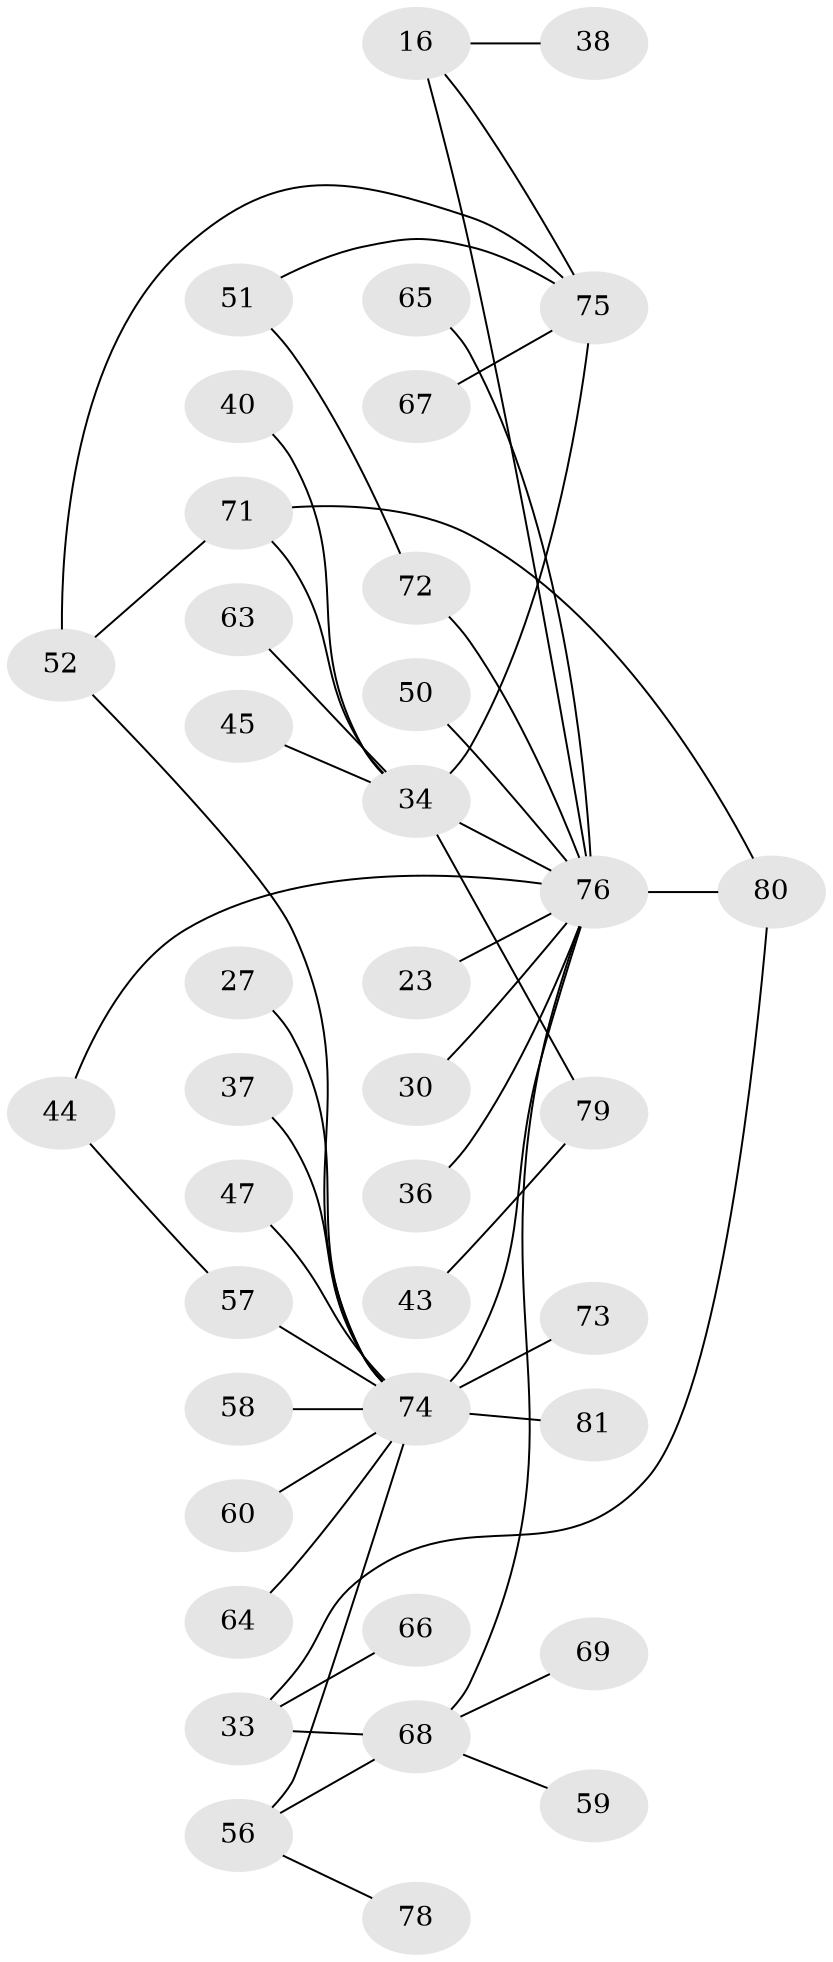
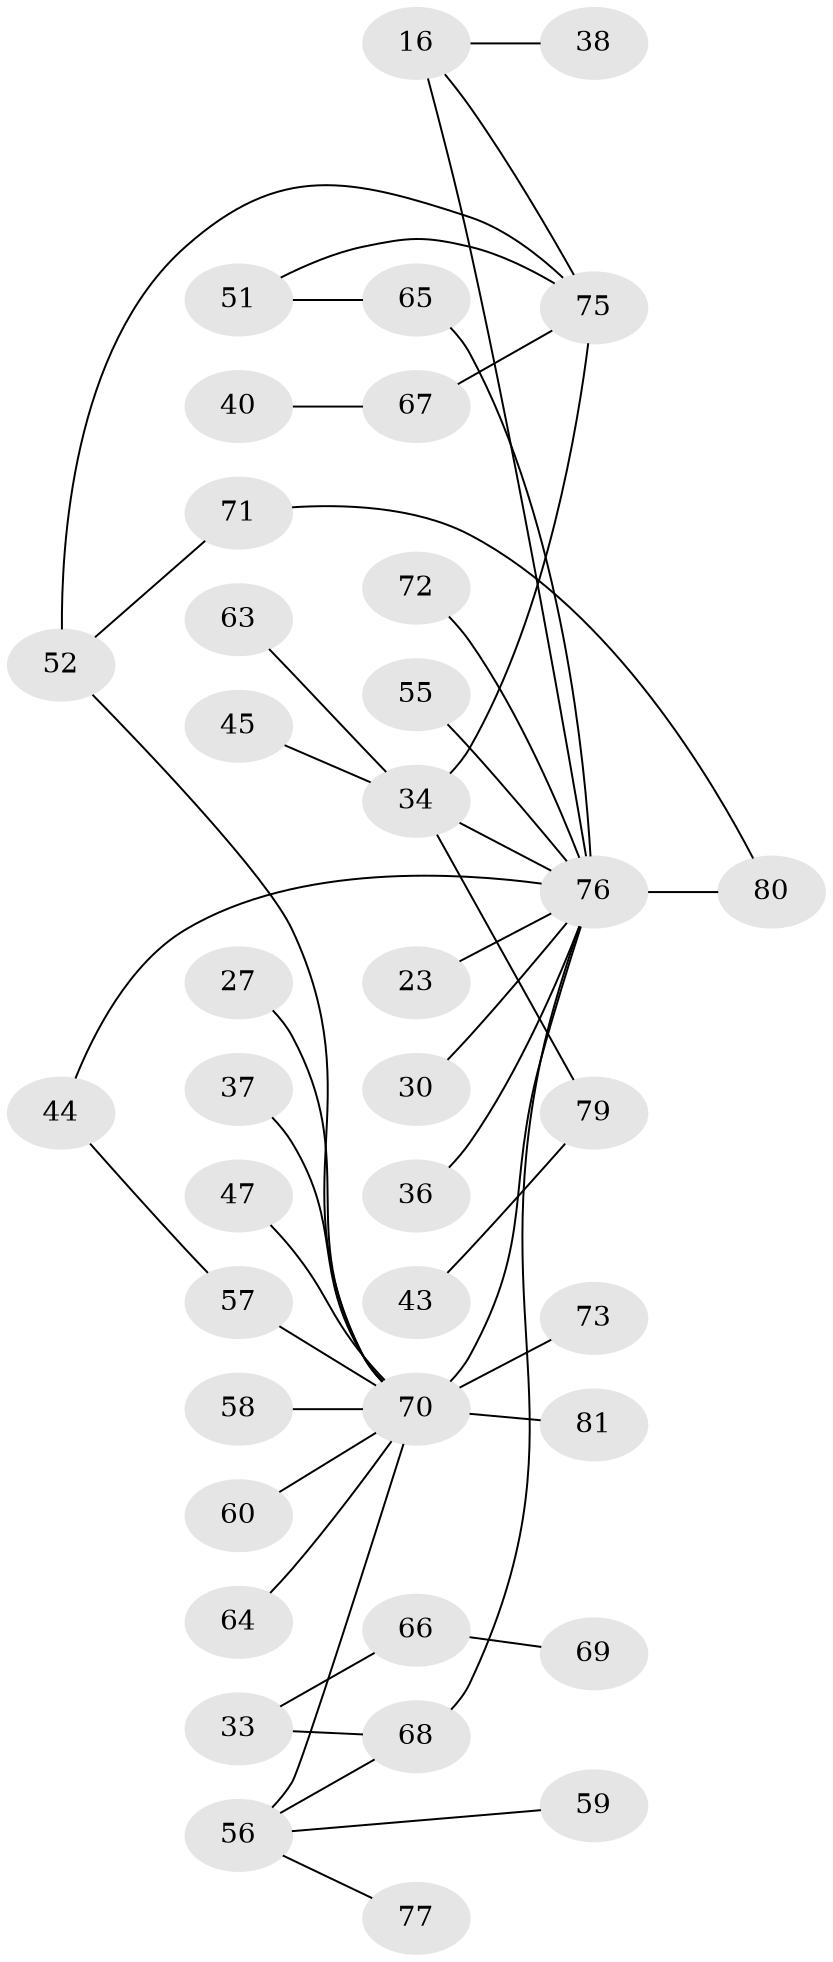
(344, 436) -> (328, 300)
(328, 604) -> (328, 407)
(315, 613) -> none
(416, 695) -> (416, 695)
(416, 1409) -> (416, 1409)
(674, 1434) -> none
(505, 1695) -> (505, 1642)
(505, 1771) -> (416, 1821)
(416, 1918) -> (416, 1918)
